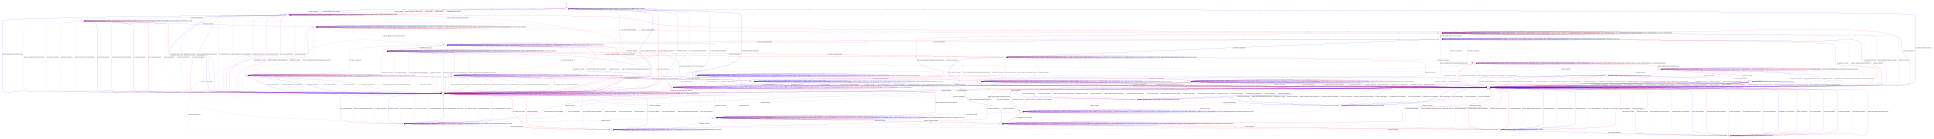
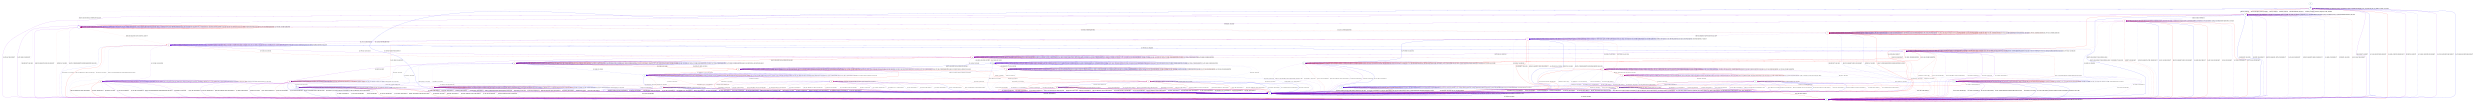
(789, 95) -> (651, 97)
